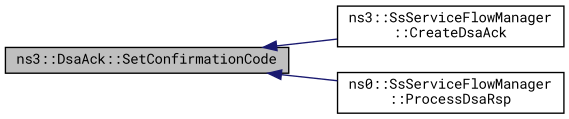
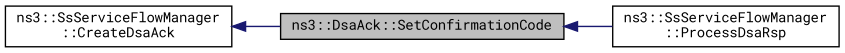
(307, 42) -> (263, 26)
(451, 93) -> (726, 26)
